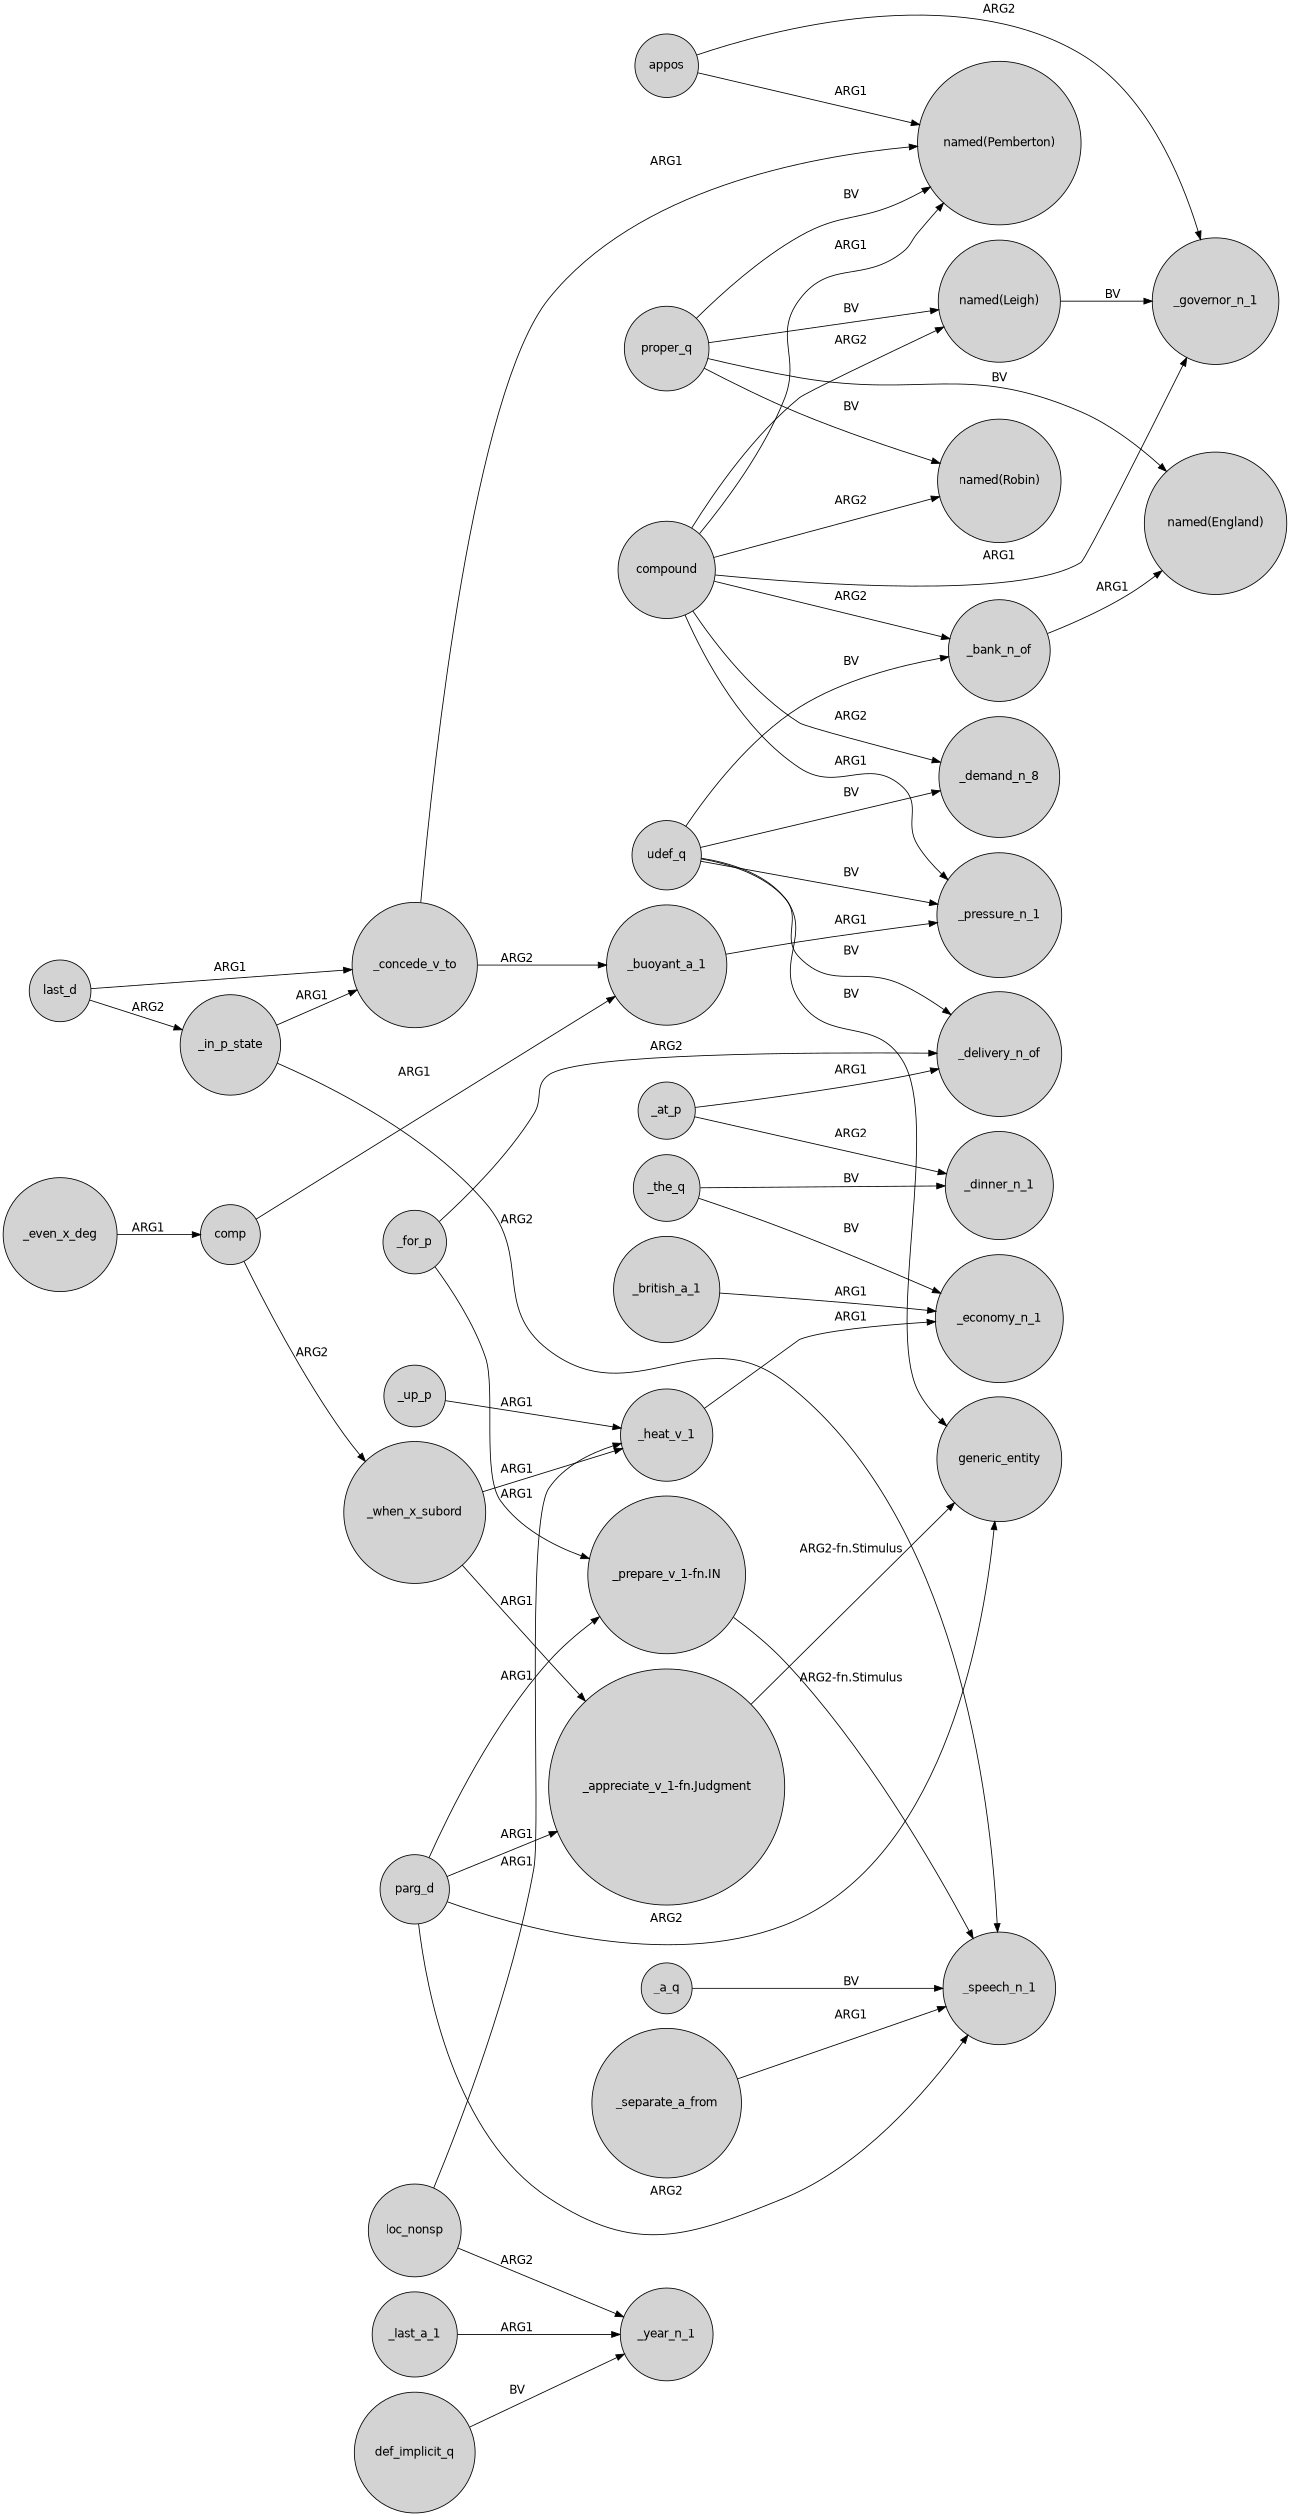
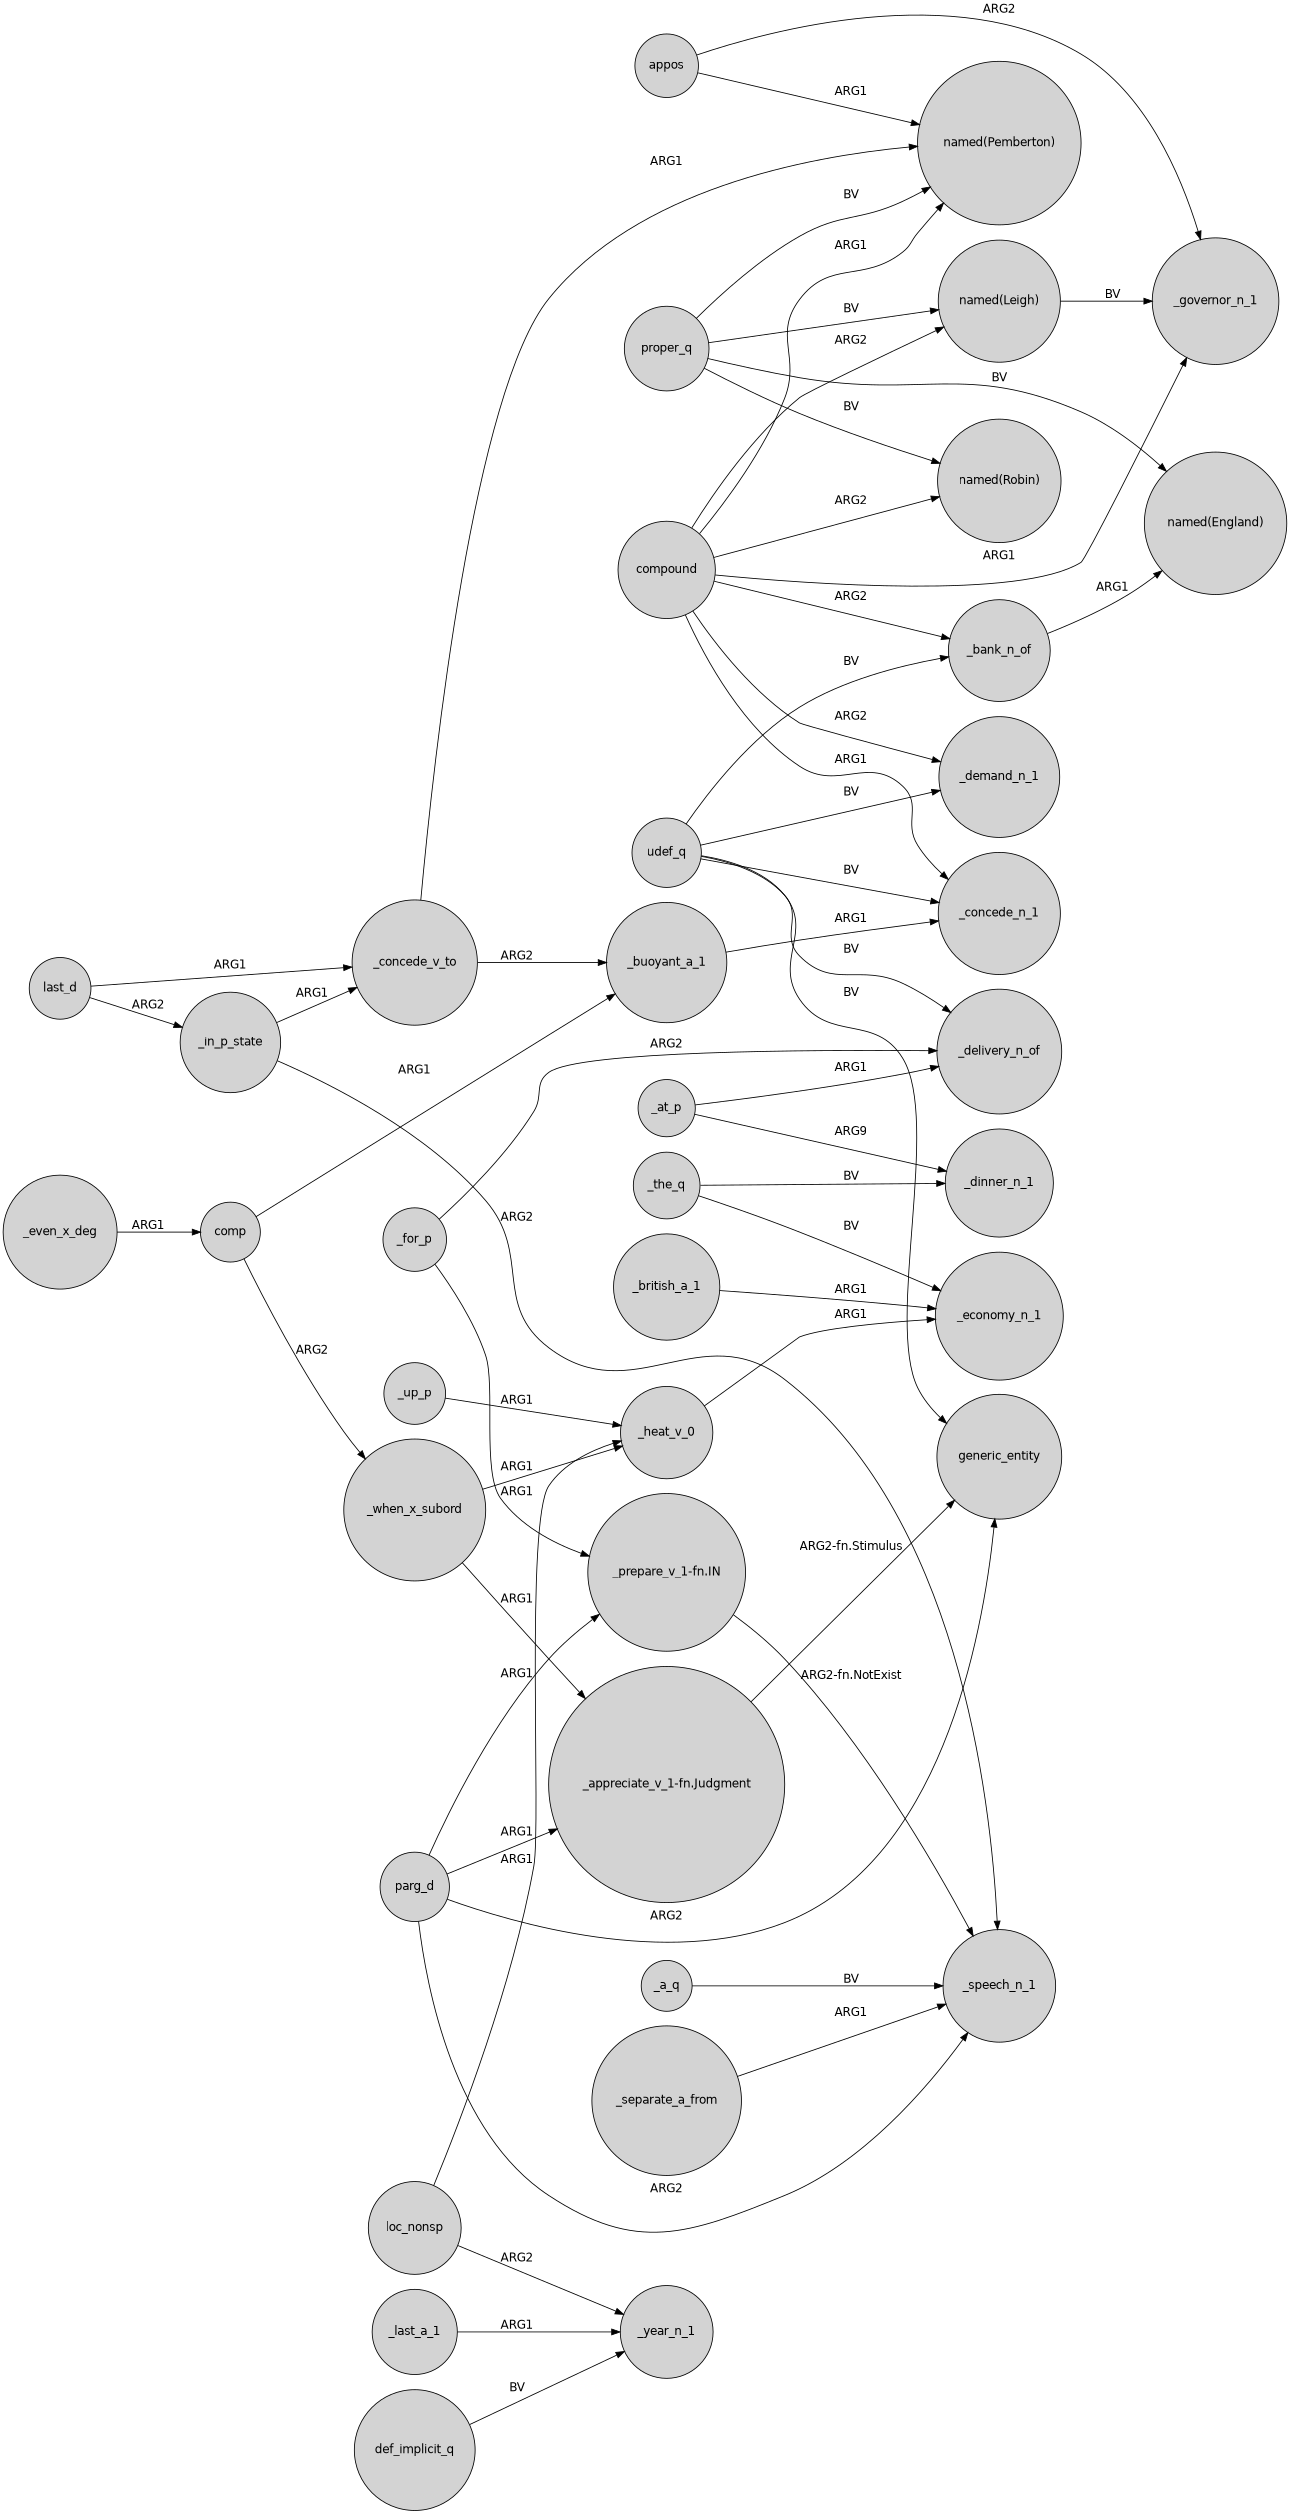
(999, 777) -> (999, 777)
(999, 915) -> (999, 913)
(851, 1134) -> (851, 1132)
(667, 1435) -> (667, 1433)
(851, 1678) -> (851, 1676)
